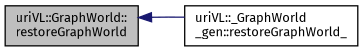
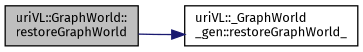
(168, 17) -> (155, 34)
